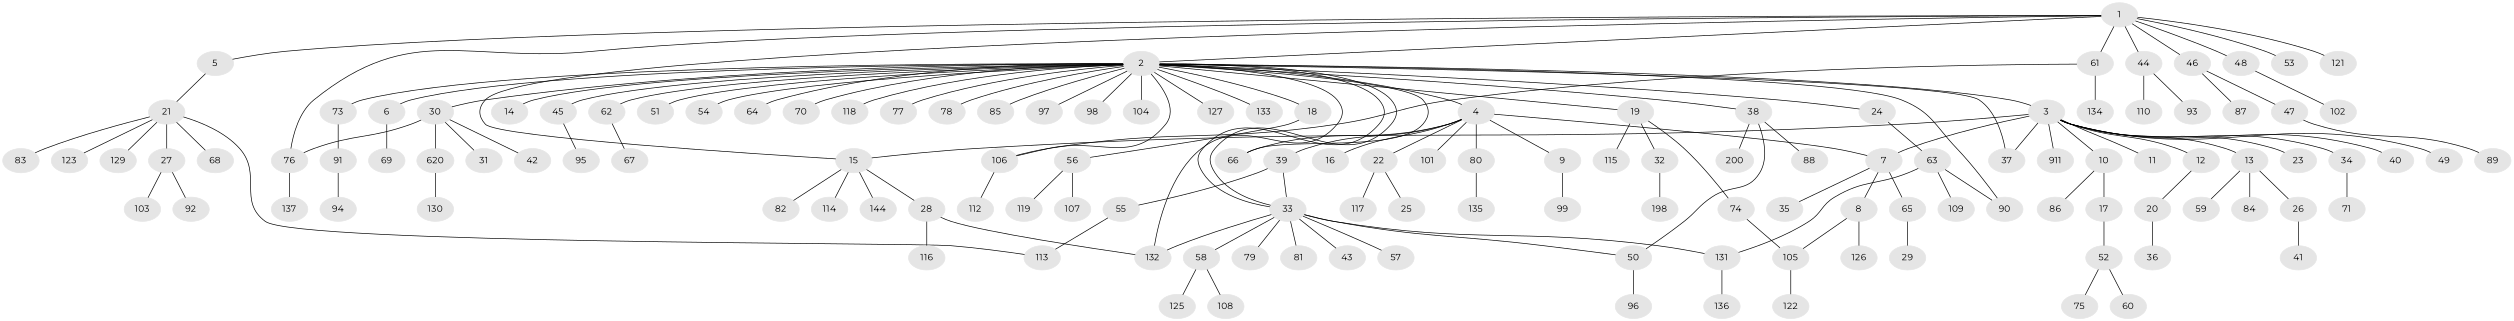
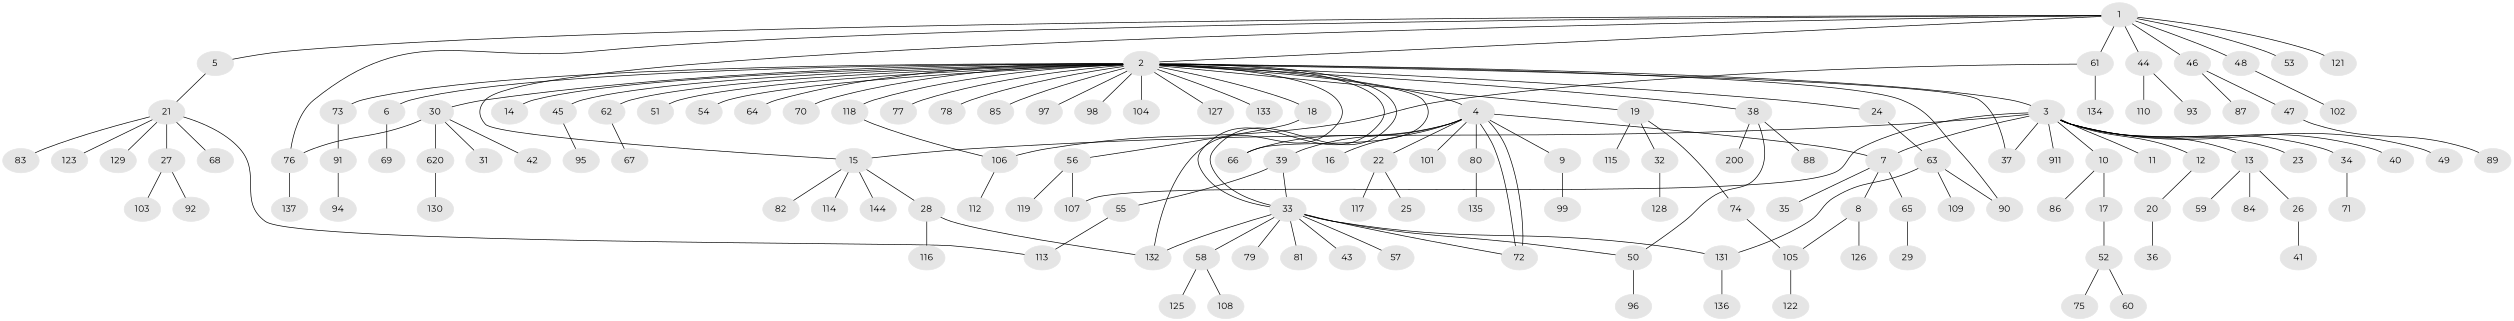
(1123, 147) -> (923, 140)
none -> (1589, 189)
(1660, 209) -> (1660, 209)
none -> (1519, 258)
